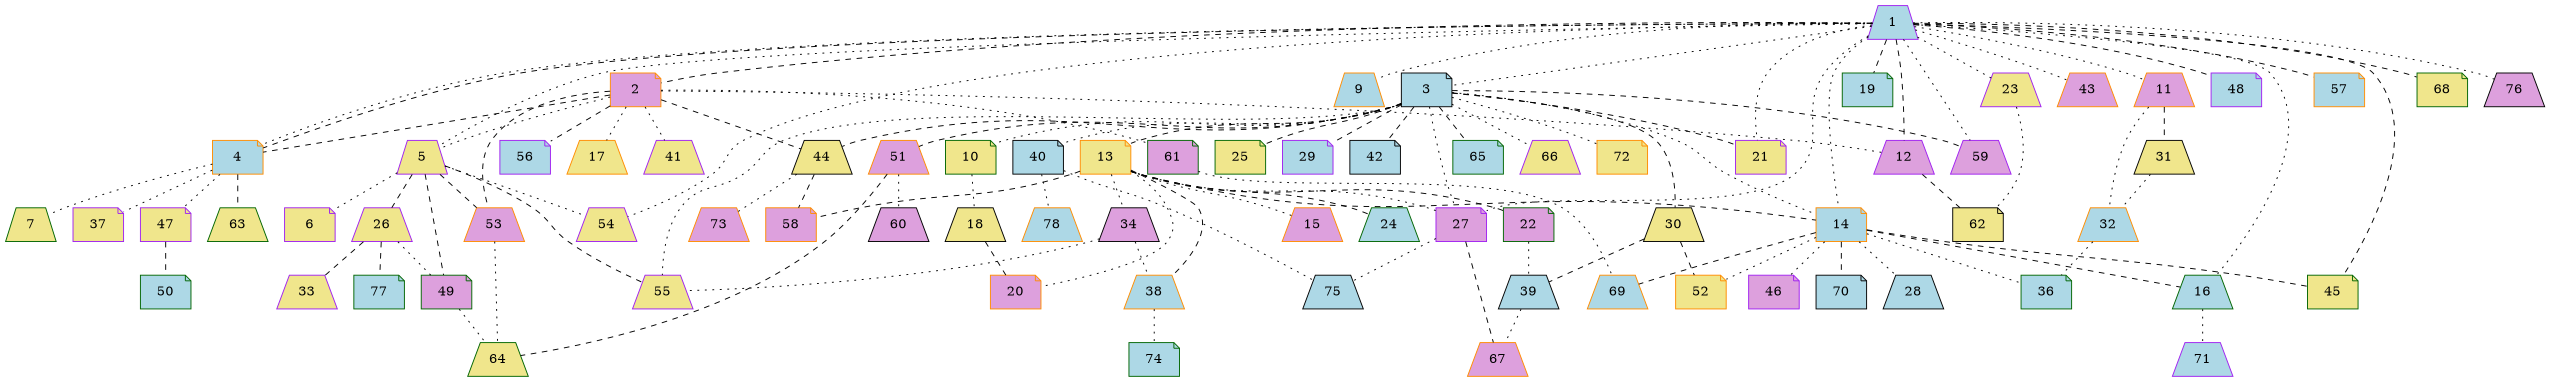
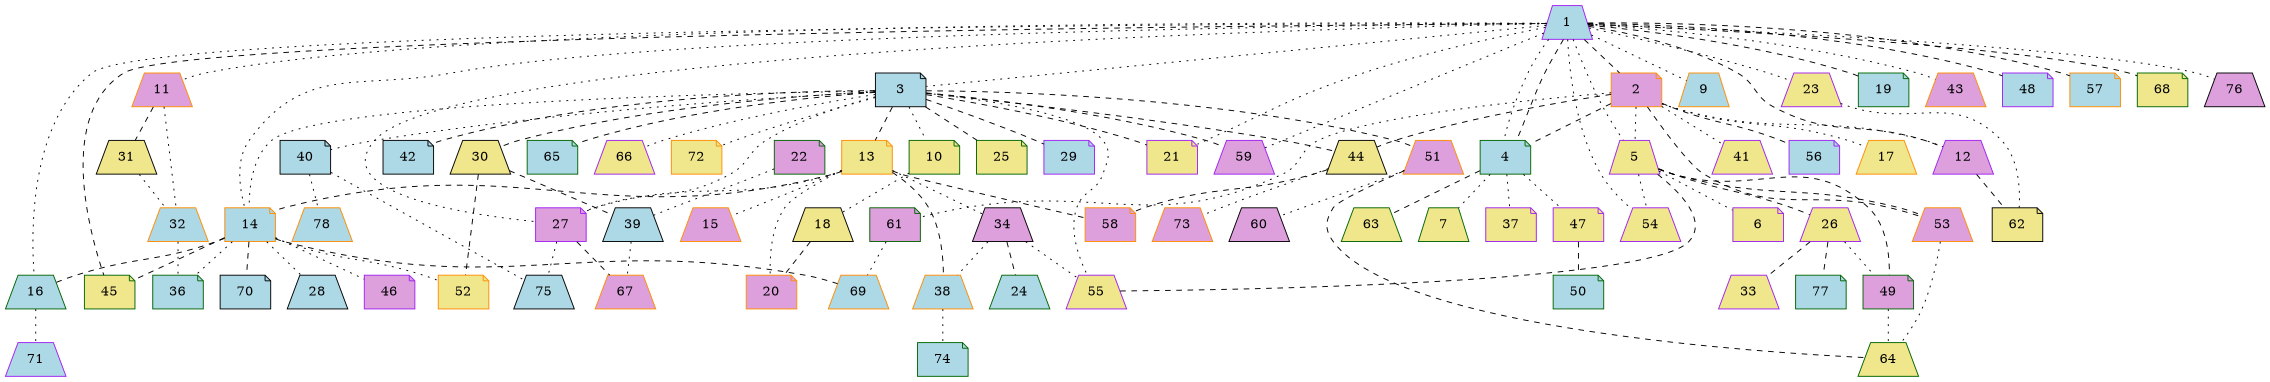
(238, 157) -> (1505, 157)
(1374, 190) -> none
(1250, 192) -> (1011, 258)
